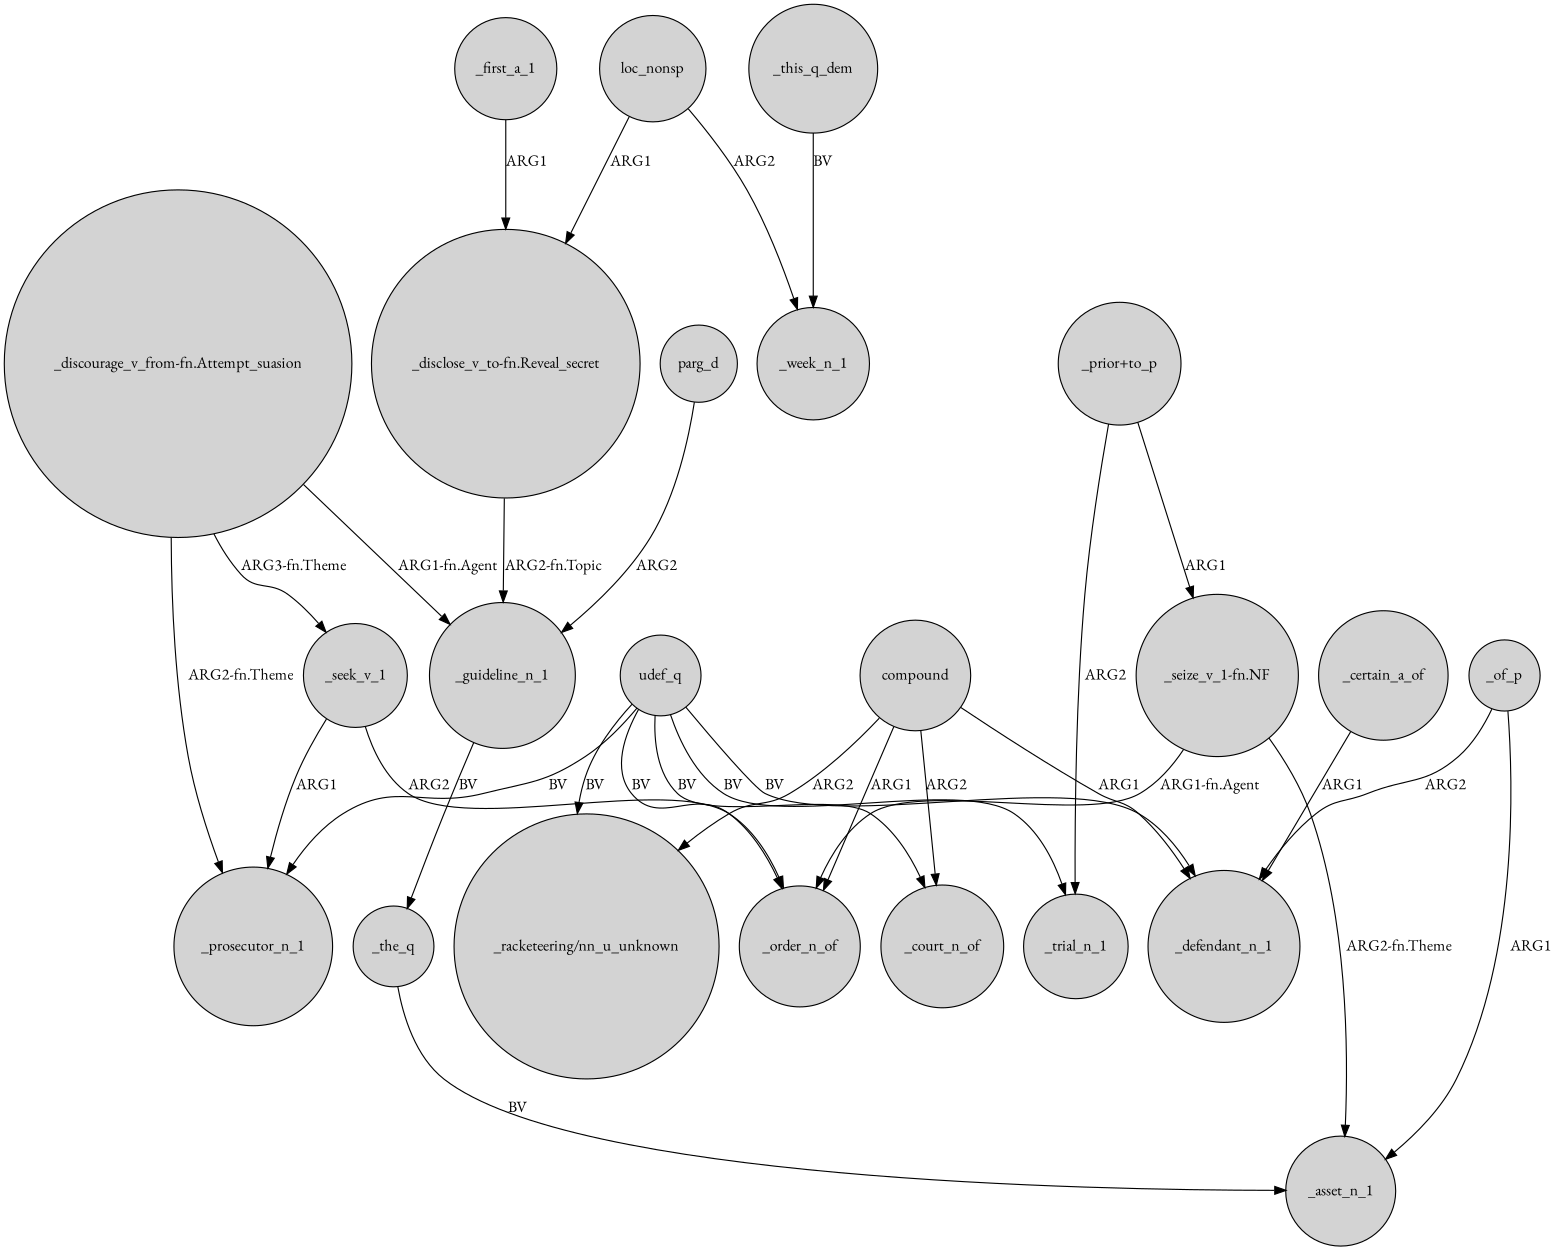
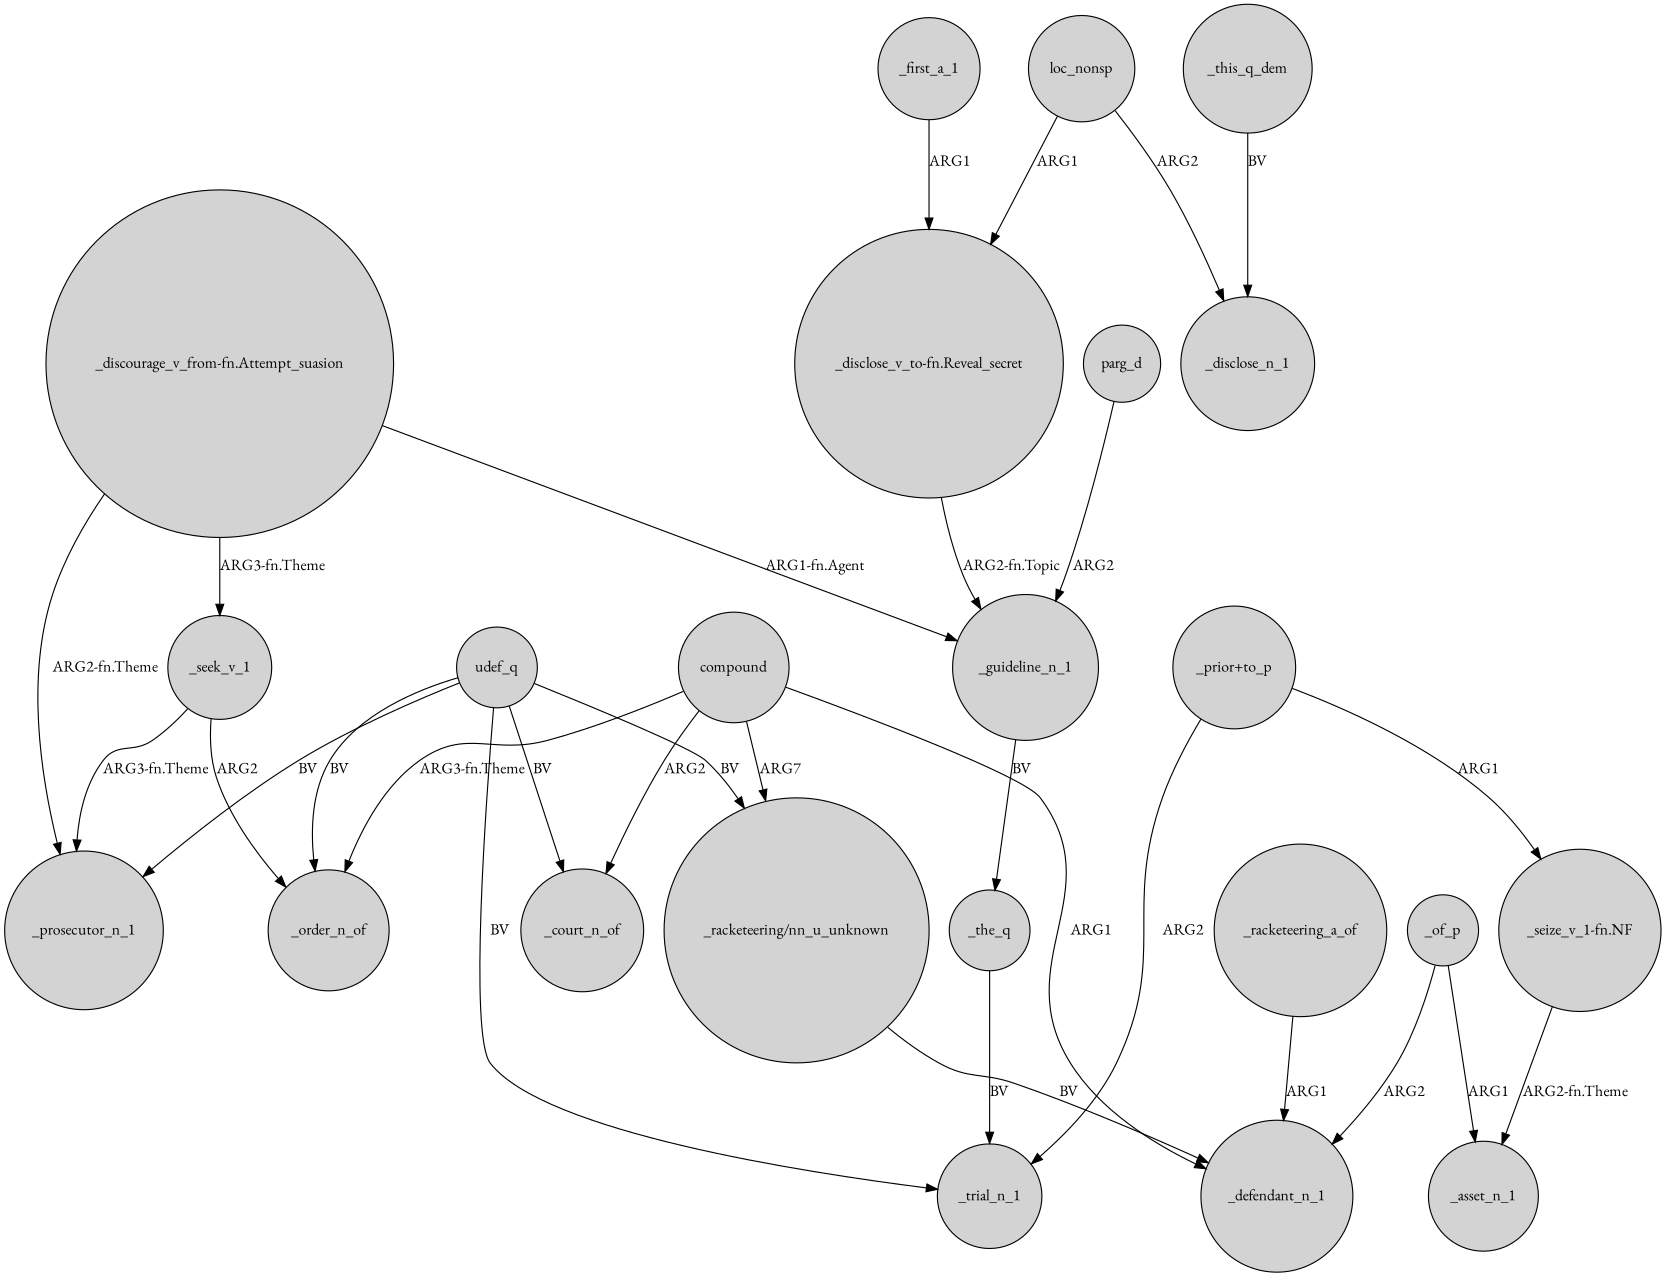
(813, 364) -> (1248, 364)
(1383, 675) -> (1300, 930)
(317, 785) -> (156, 769)
(833, 785) -> (780, 769)
(891, 785) -> (472, 769)
(995, 802) -> none
(930, 803) -> (1041, 1093)
(800, 1168) -> (990, 1051)
